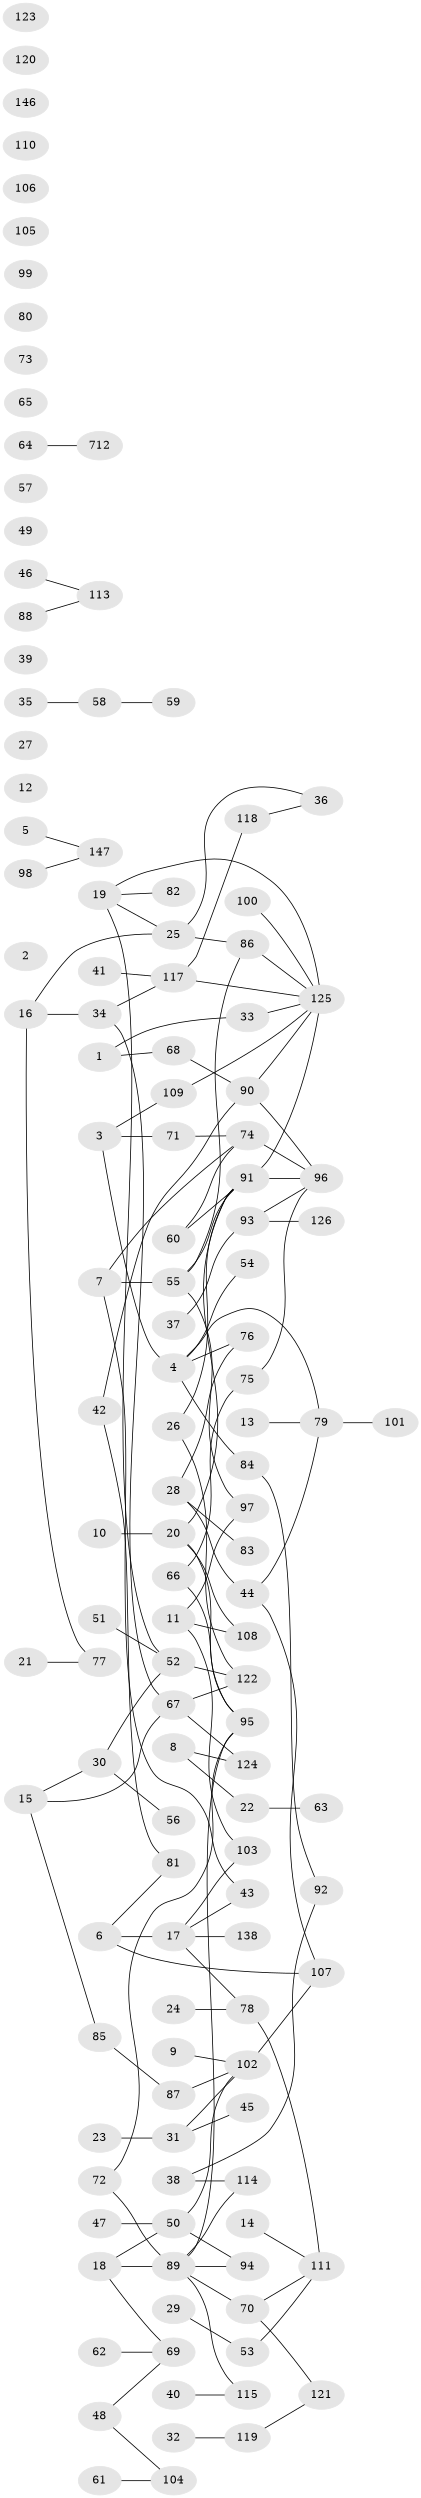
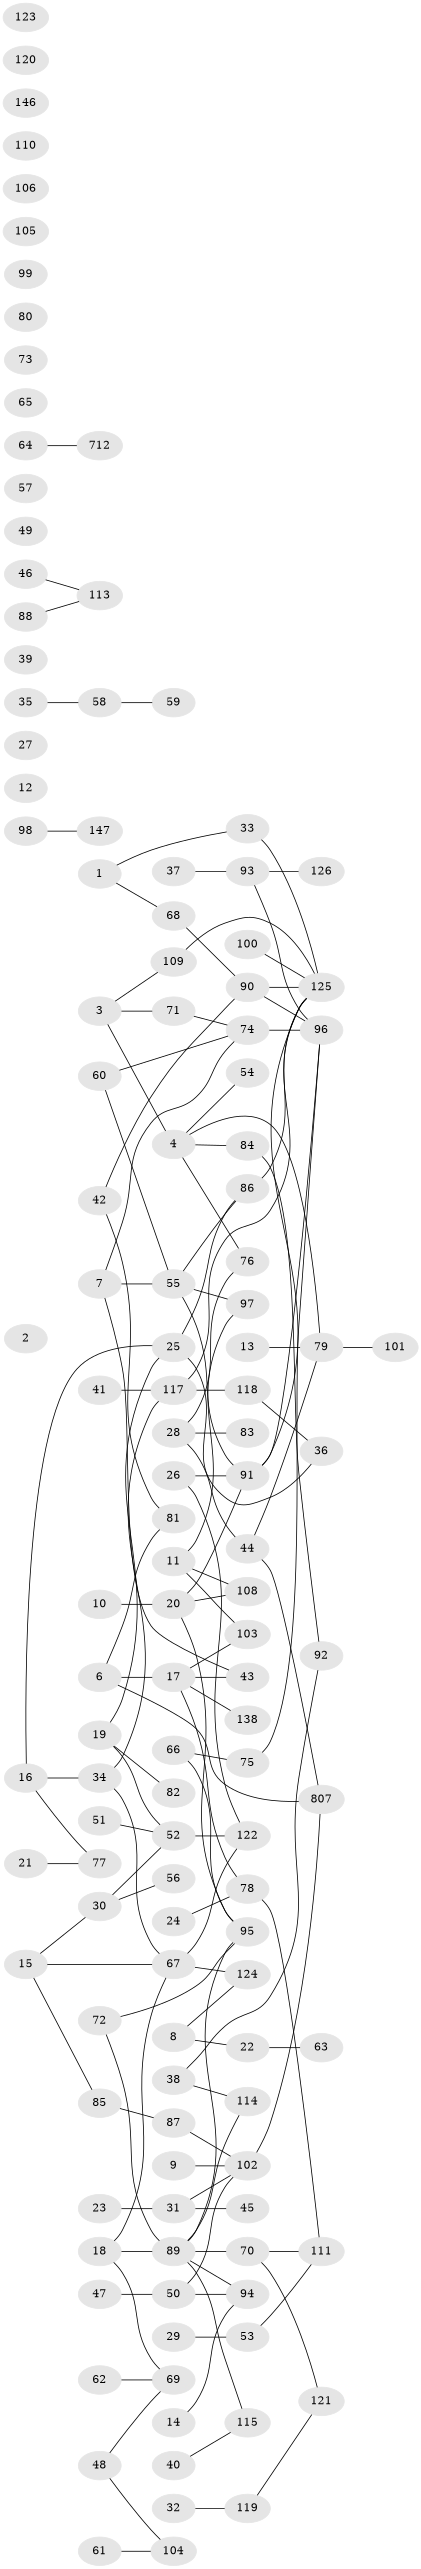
(26, 831) -> none
(251, 868) -> none
(208, 1211) -> (137, 1180)
(321, 1973) -> (321, 1799)
(137, 2245) -> (142, 2104)
(284, 2245) -> (211, 2359)
